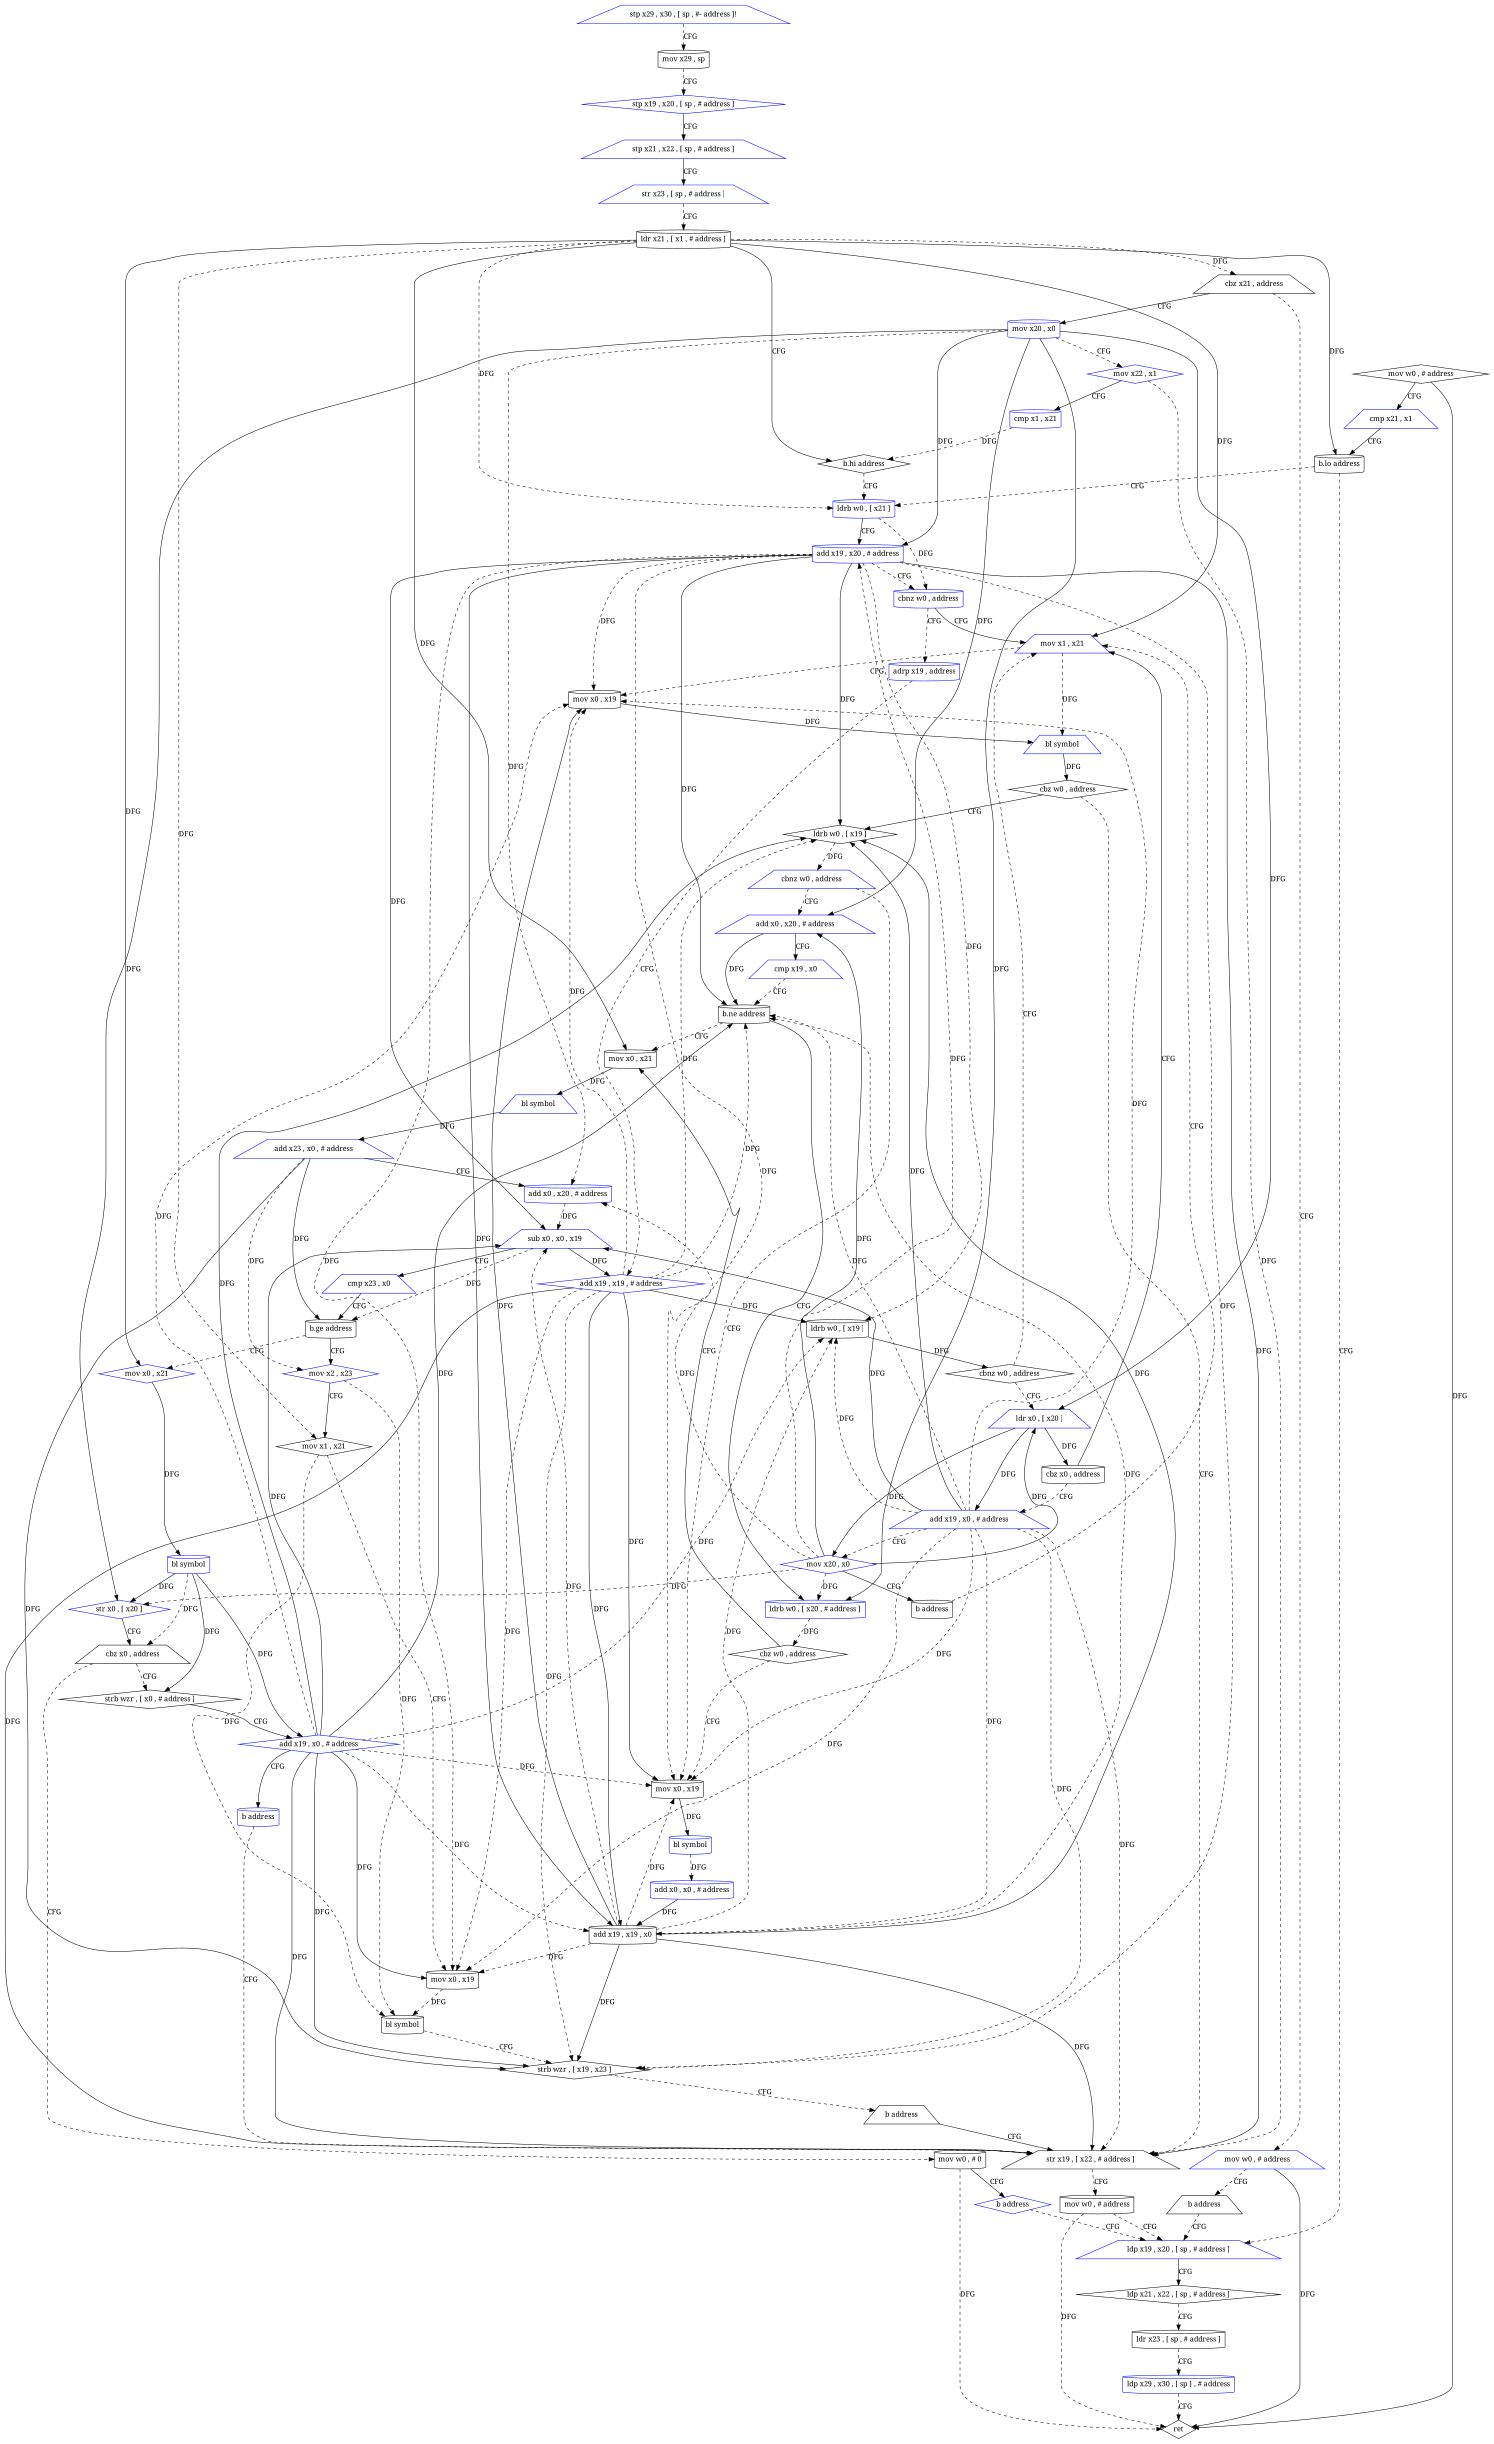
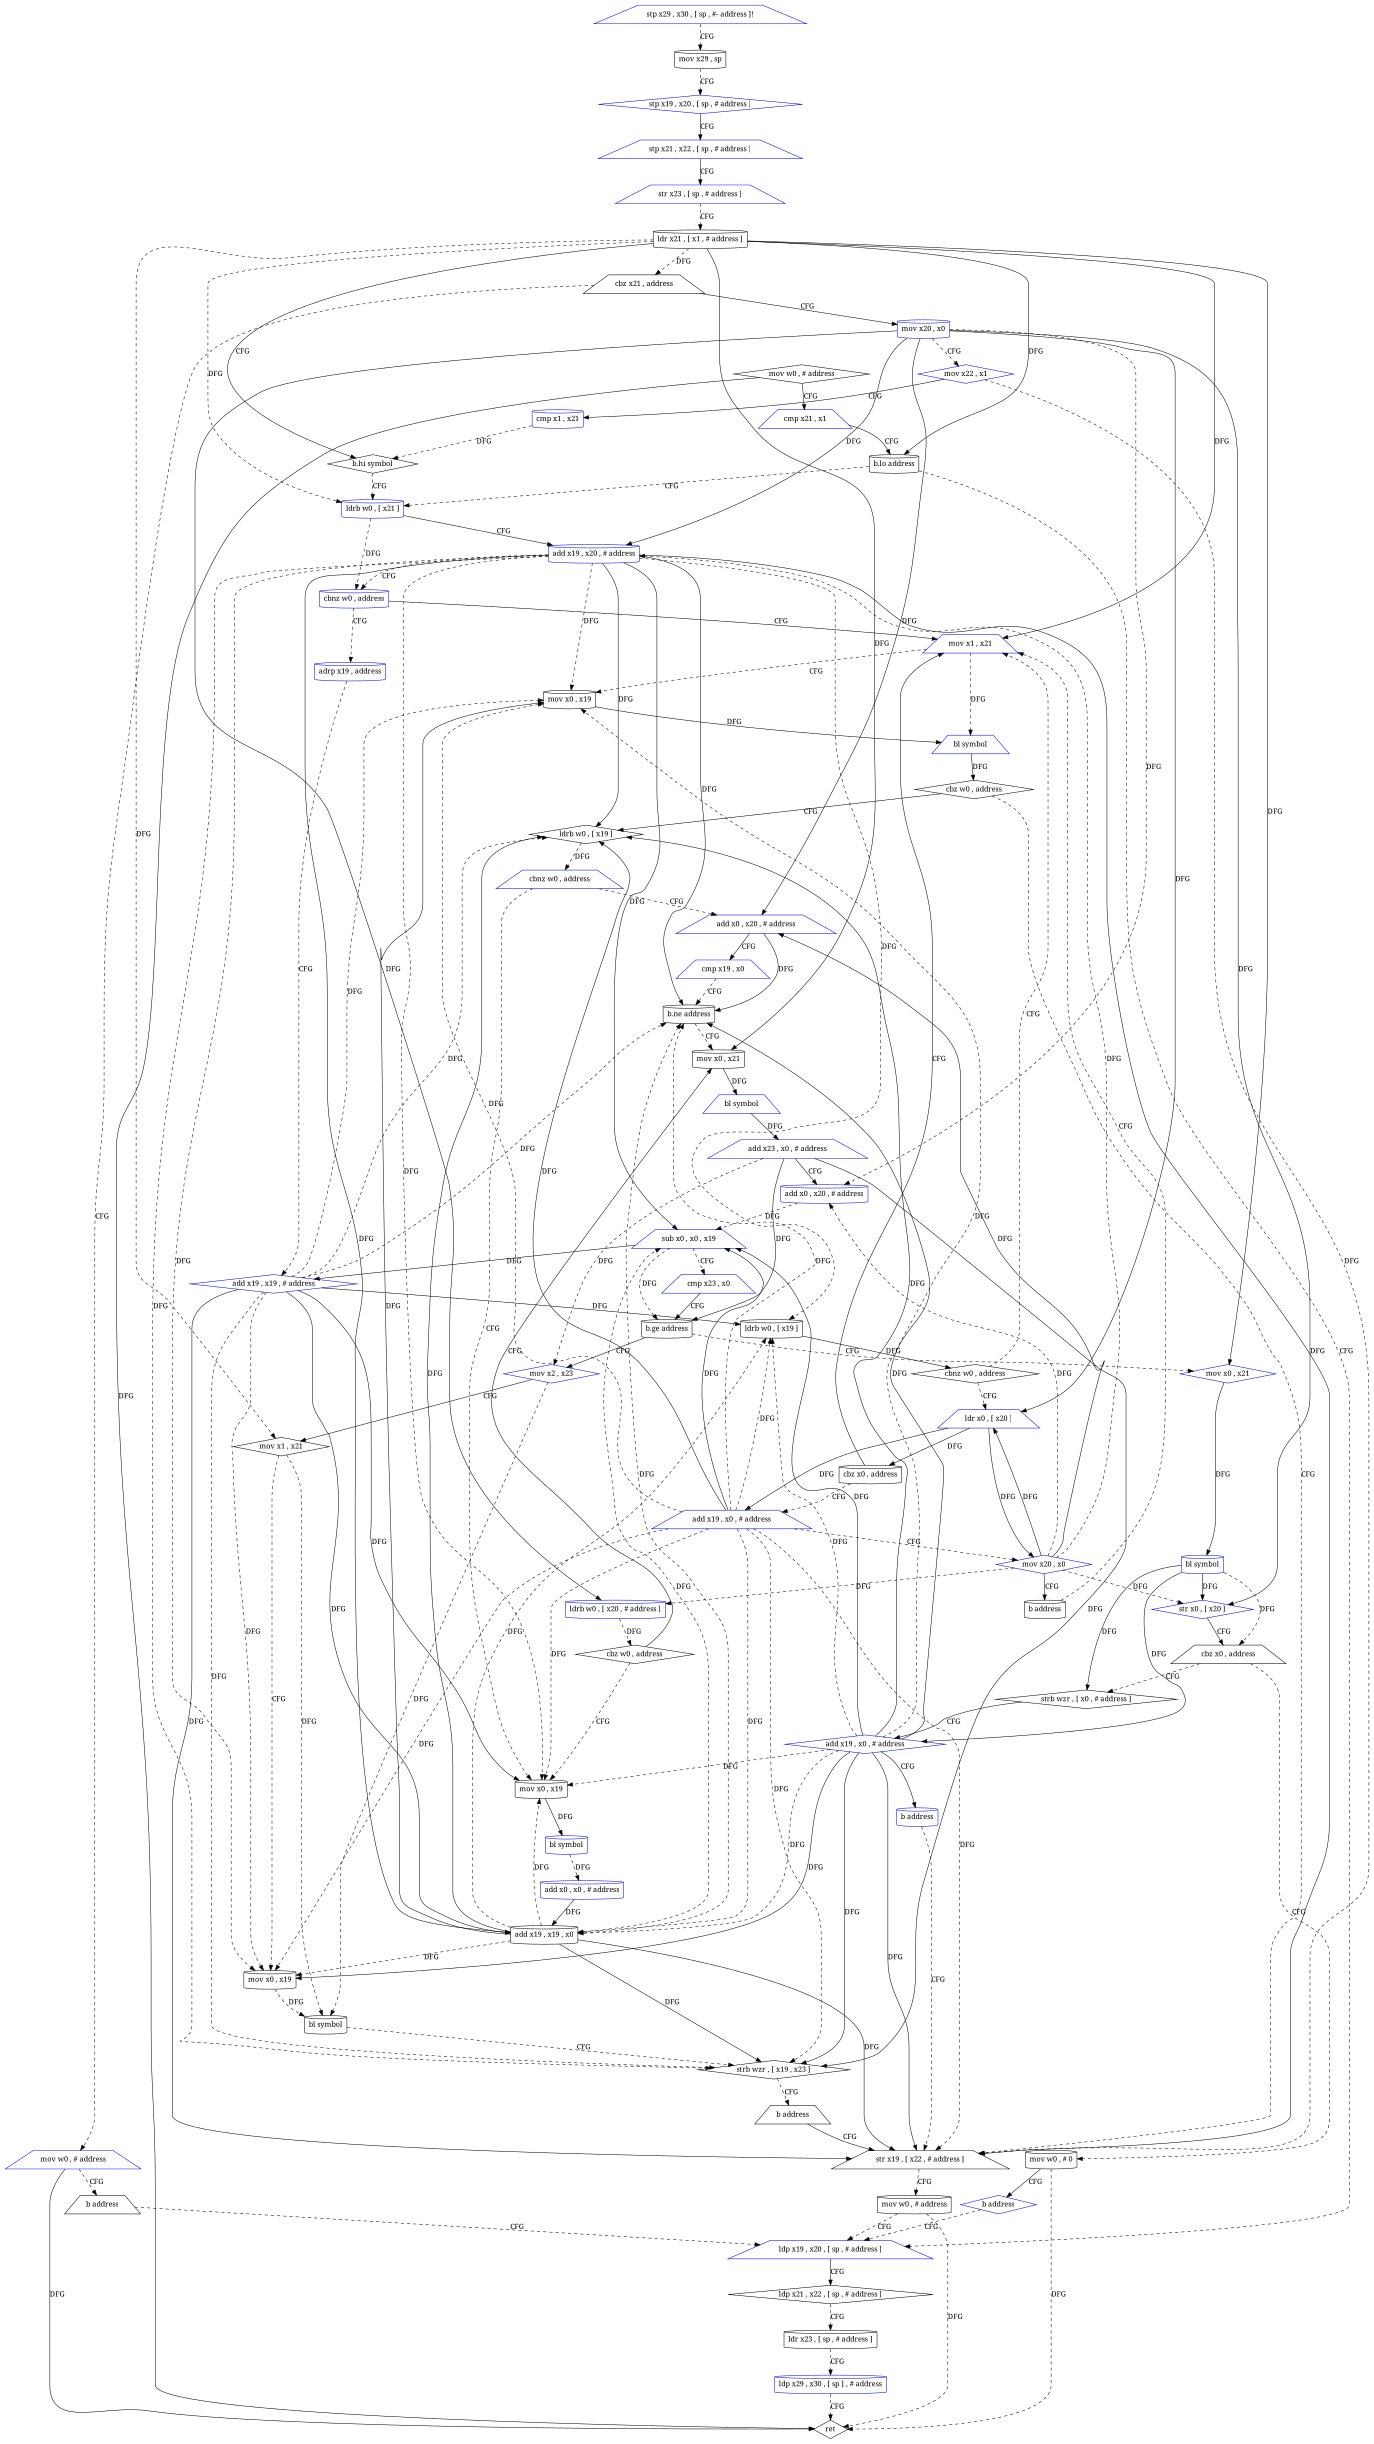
(864, 464) -> (373, 464)
(459, 1261) -> (698, 1259)
(782, 1308) -> none
